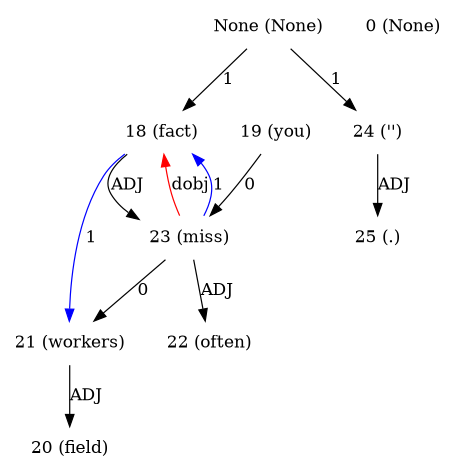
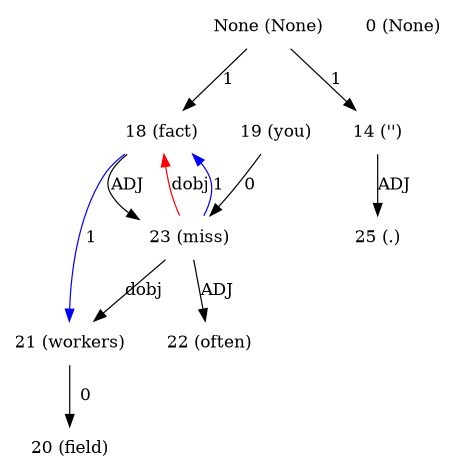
(378, 132) -> (378, 132)
(144, 290) -> (144, 290)
(86, 396) -> (86, 396)
